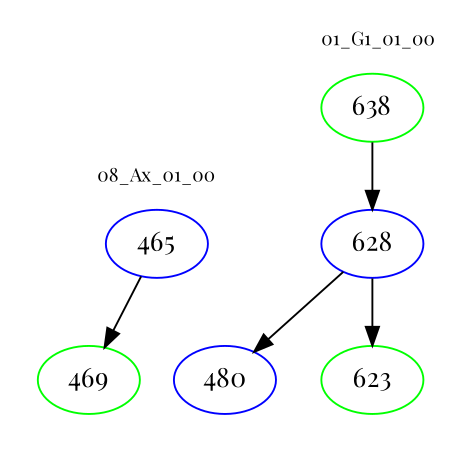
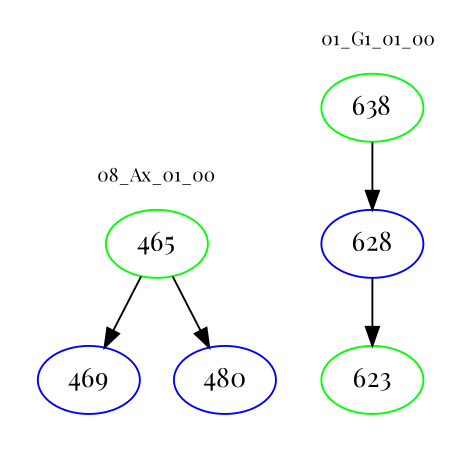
(157, 244) -> (157, 244)
(319, 294) -> (187, 303)
(89, 380) -> (89, 380)
